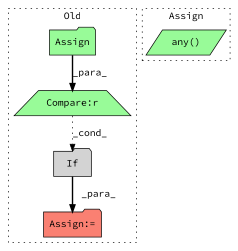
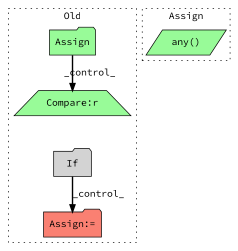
(90, 73) -> (90, 73)
(73, 130) -> none
(99, 194) -> (99, 194)
